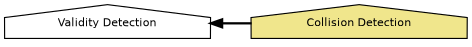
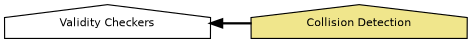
(108, 23) -> (108, 23)
